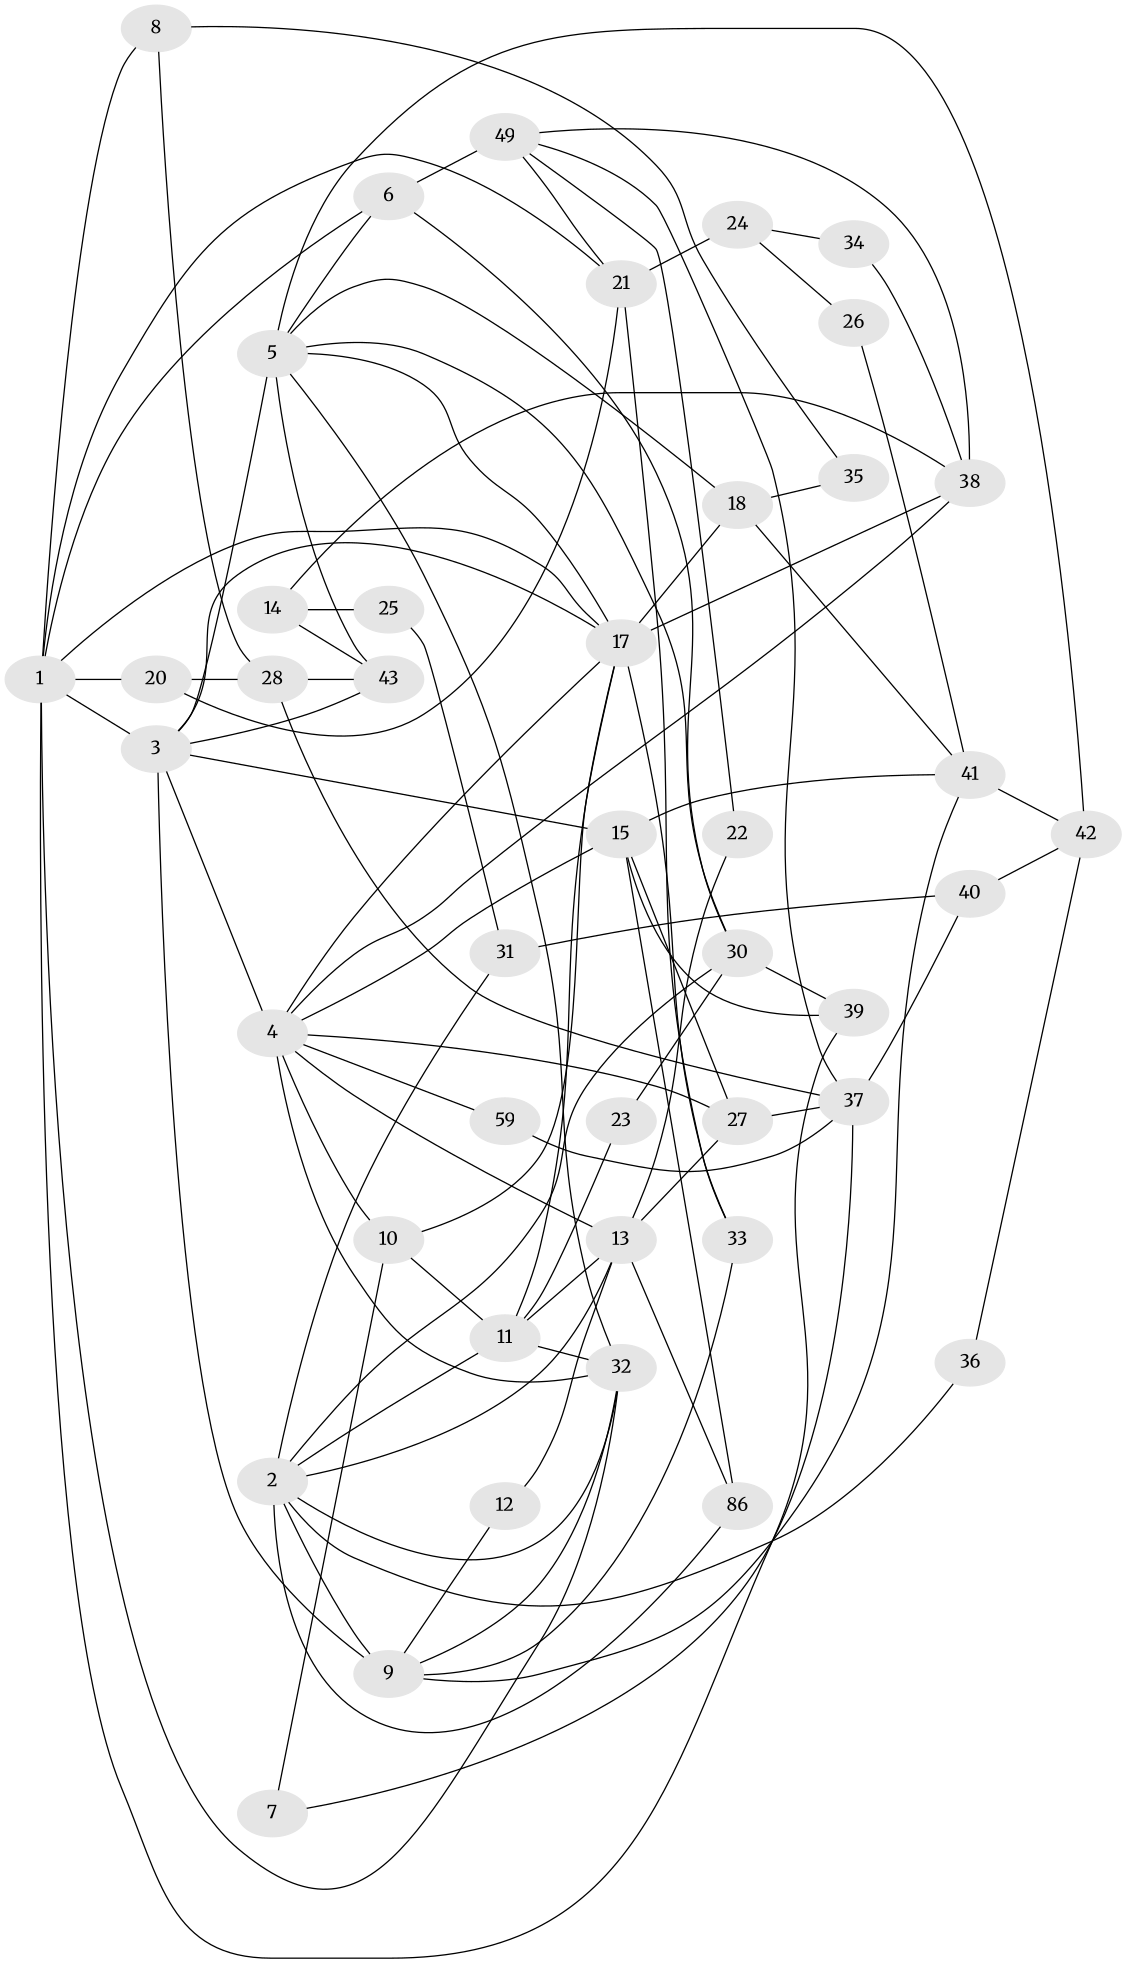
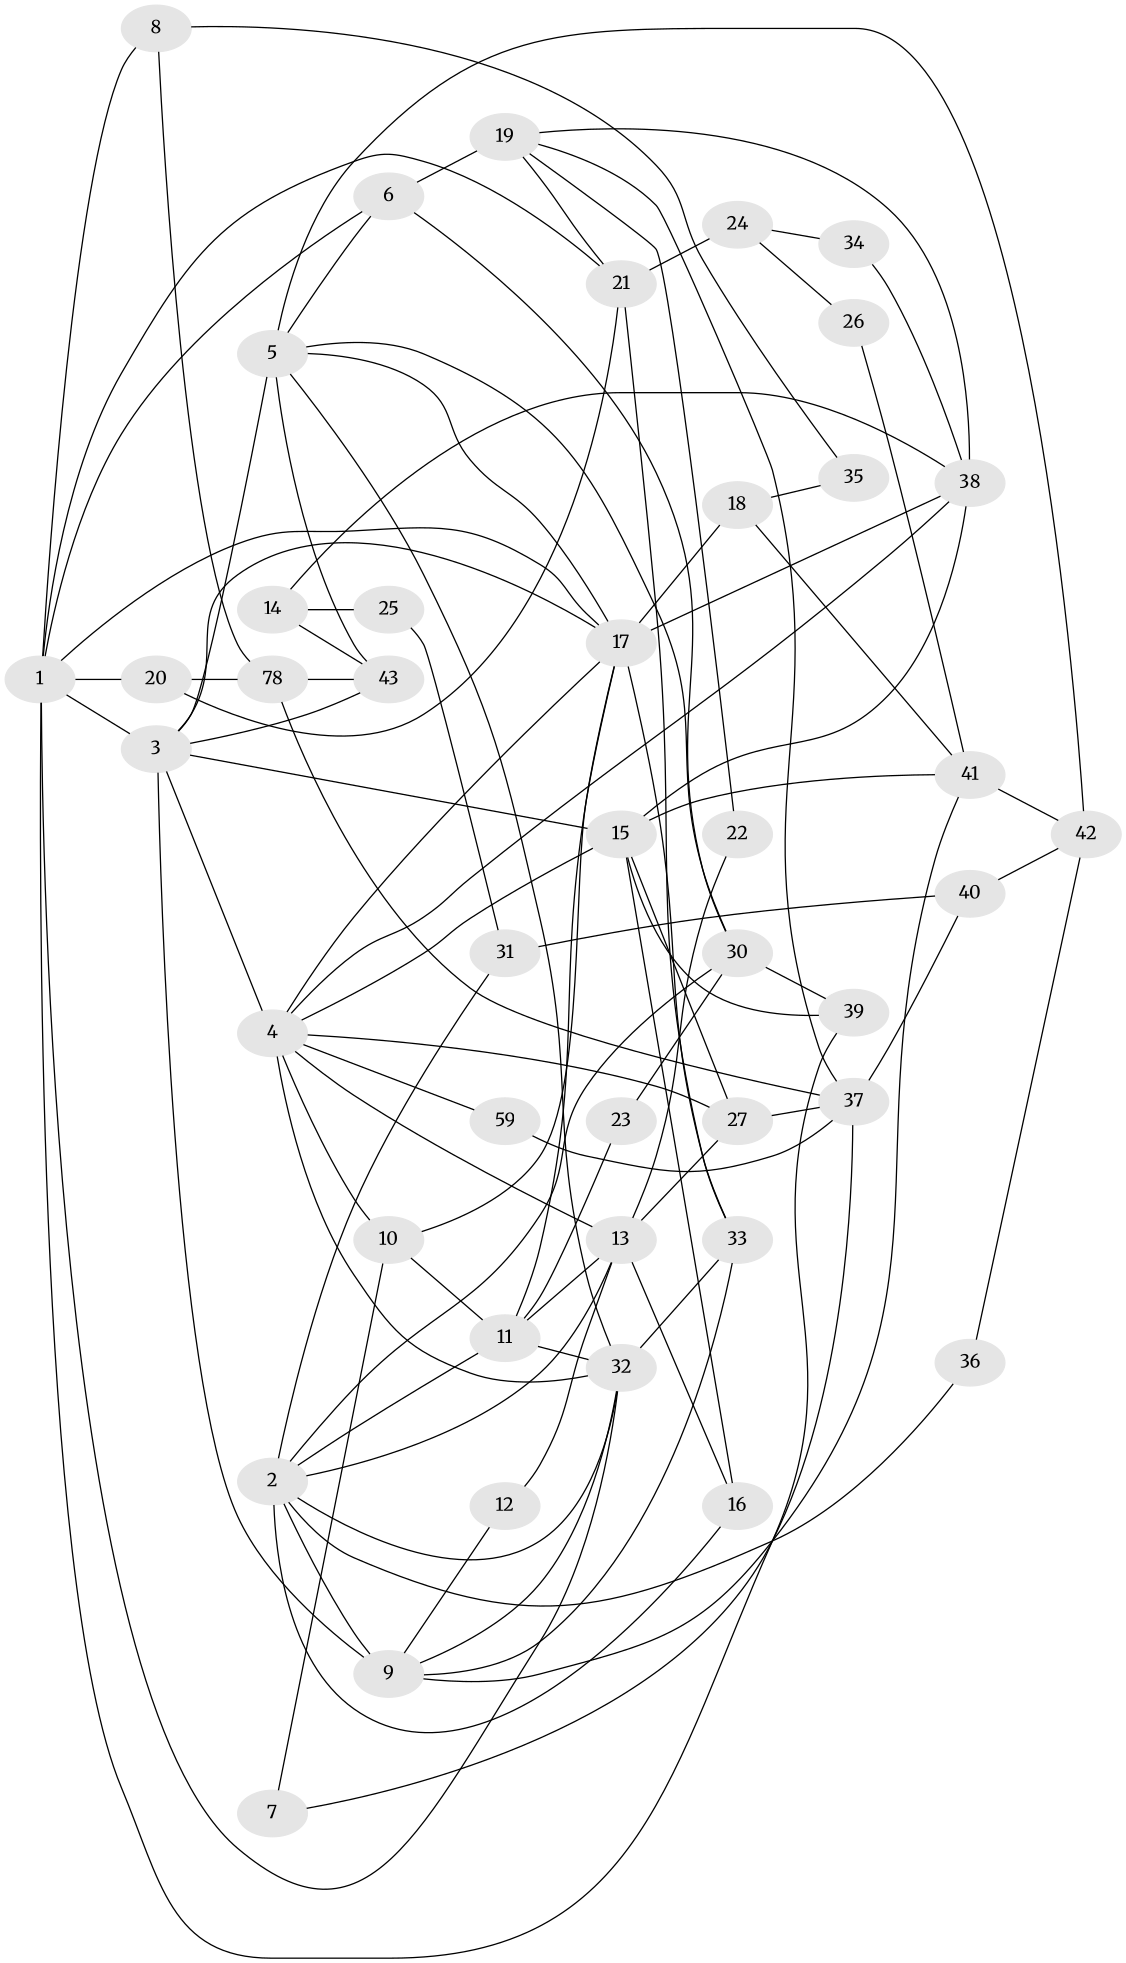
(505, 137) -> (505, 137)
(513, 336) -> none
(273, 679) -> (273, 679)
none -> (862, 718)
none -> (679, 1304)
(738, 1506) -> (738, 1506)
